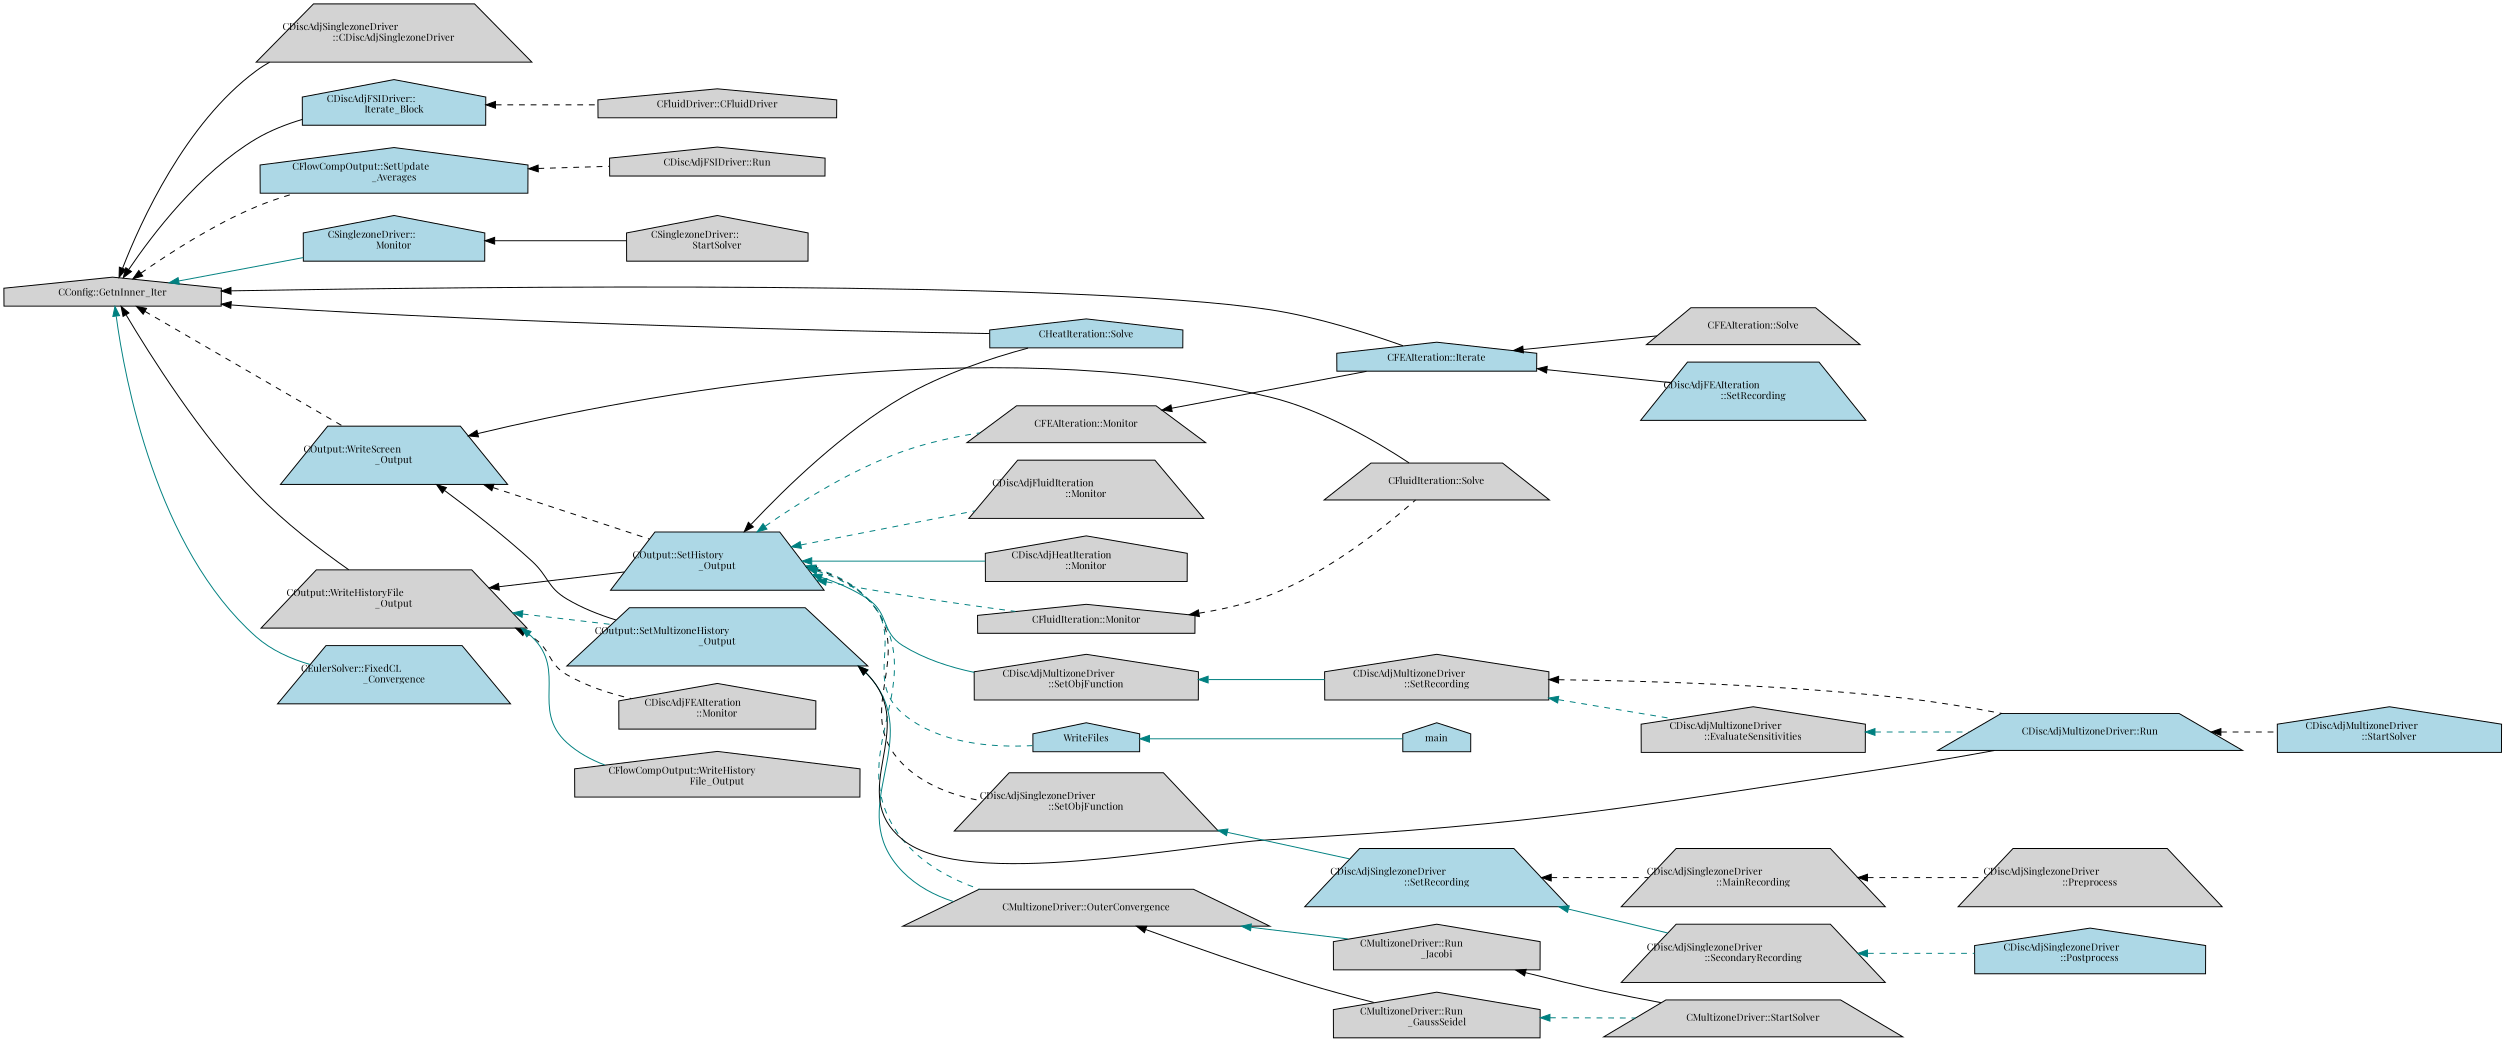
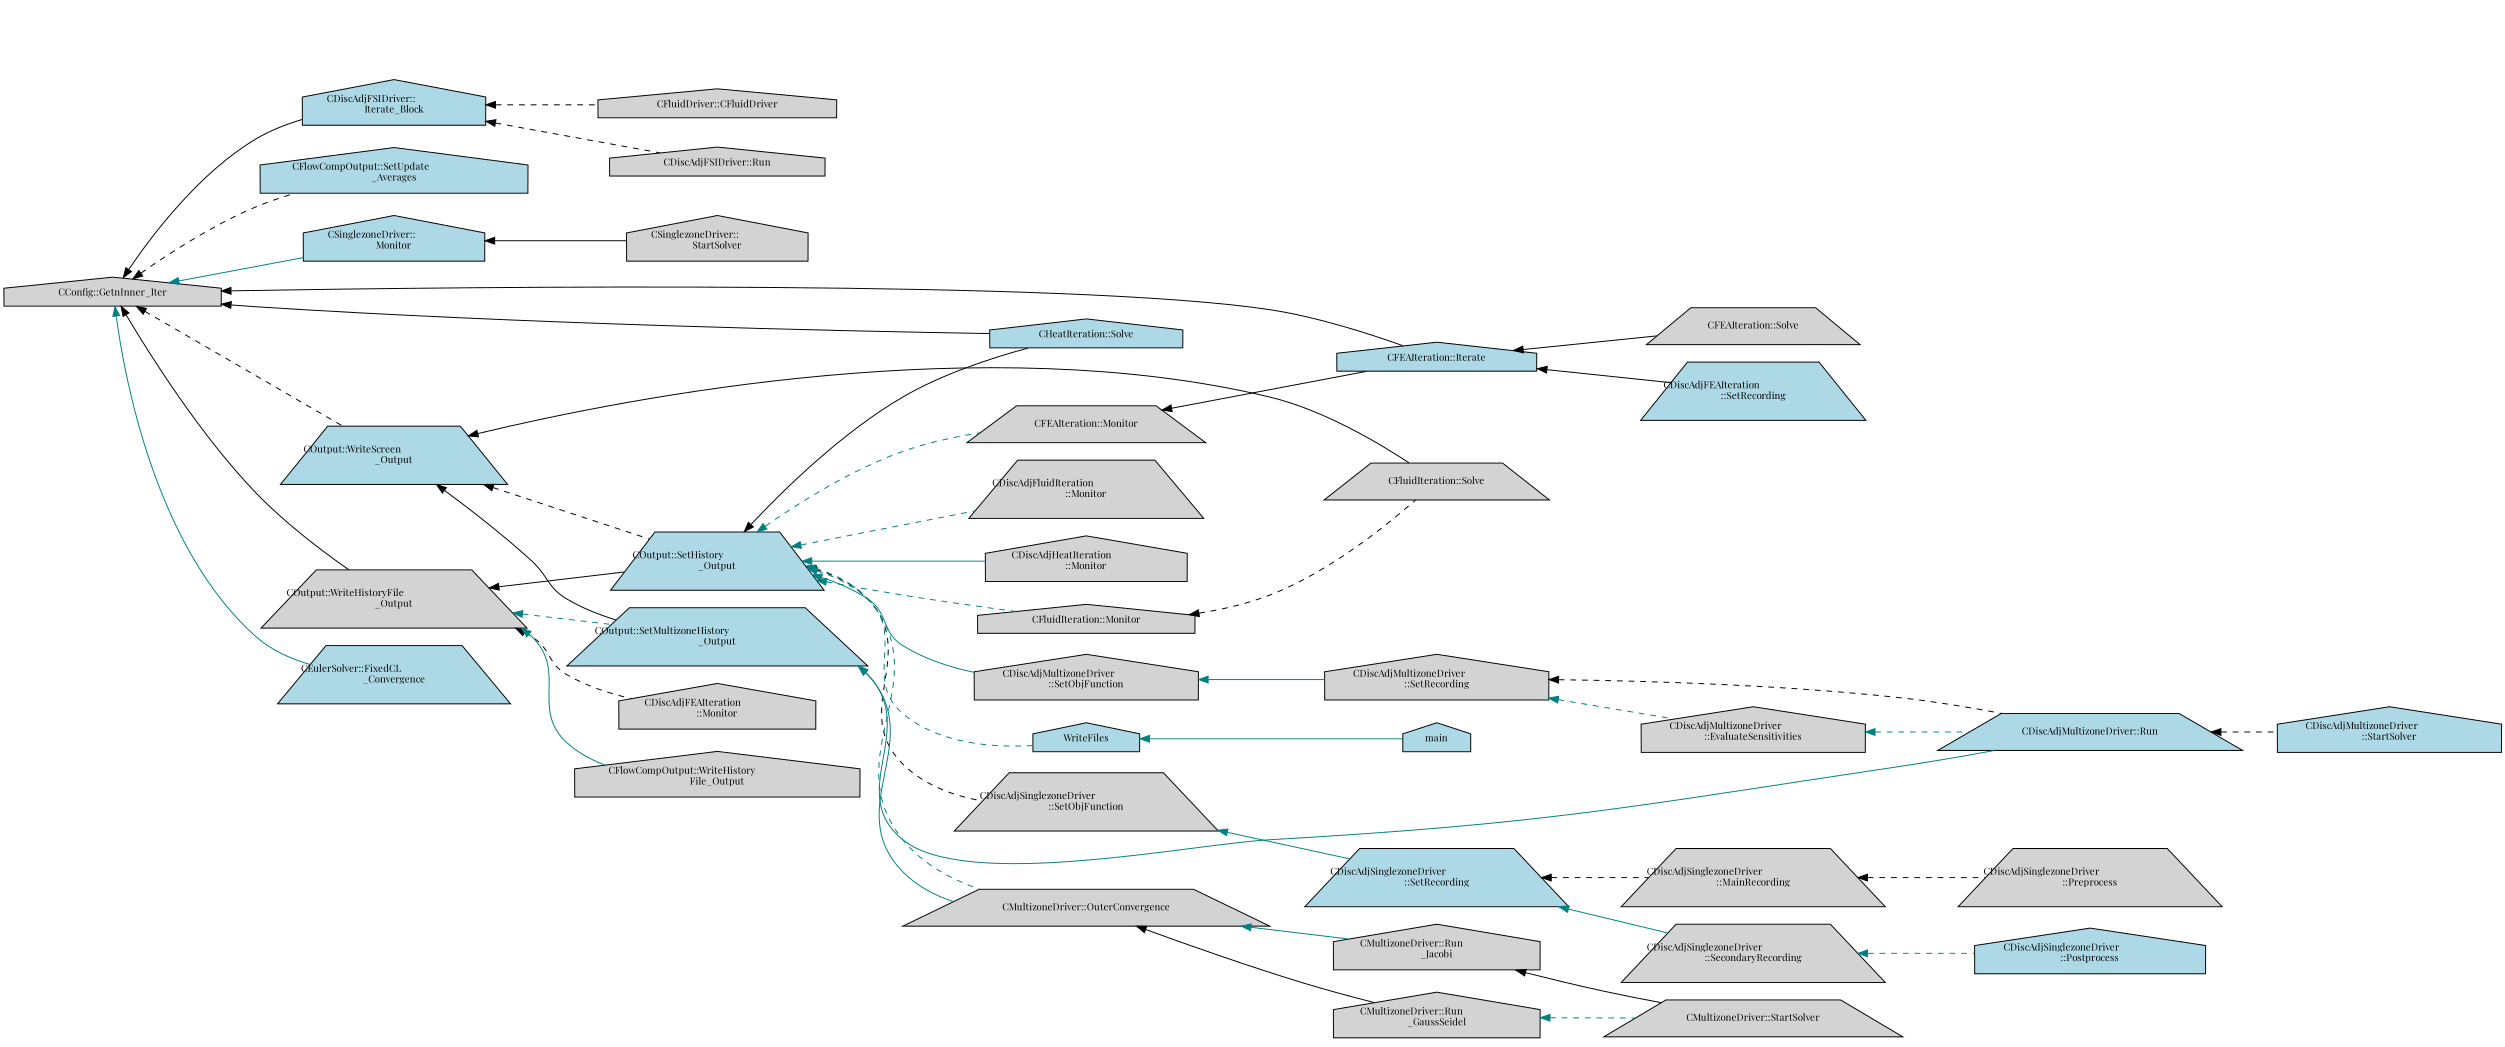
(394, 33) -> none
(574, 167) -> (578, 138)
(1359, 834) -> (1359, 834)
